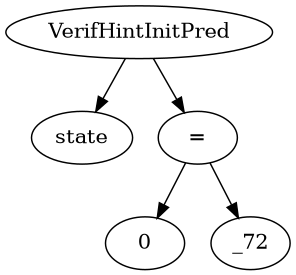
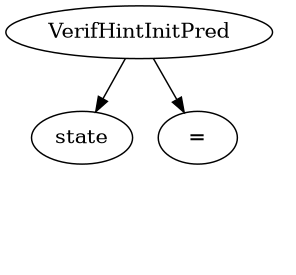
(145, 243) -> none
(251, 243) -> none
